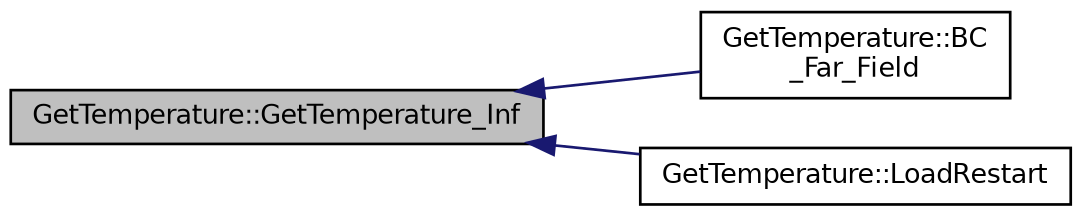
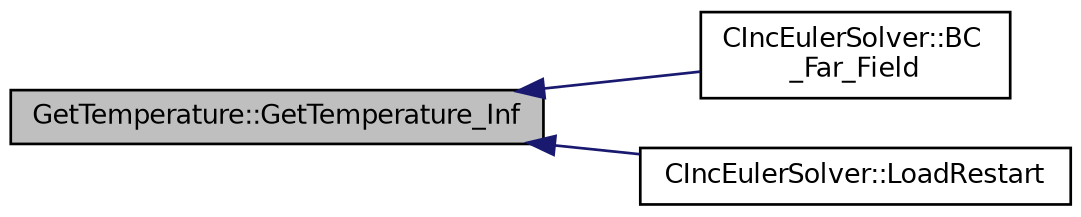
(856, 55) -> (856, 55)
(856, 176) -> (856, 176)
